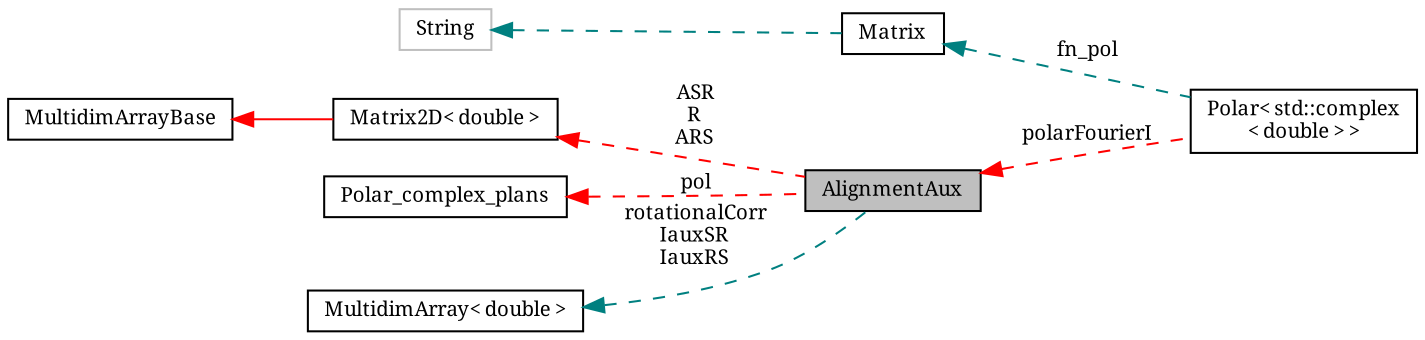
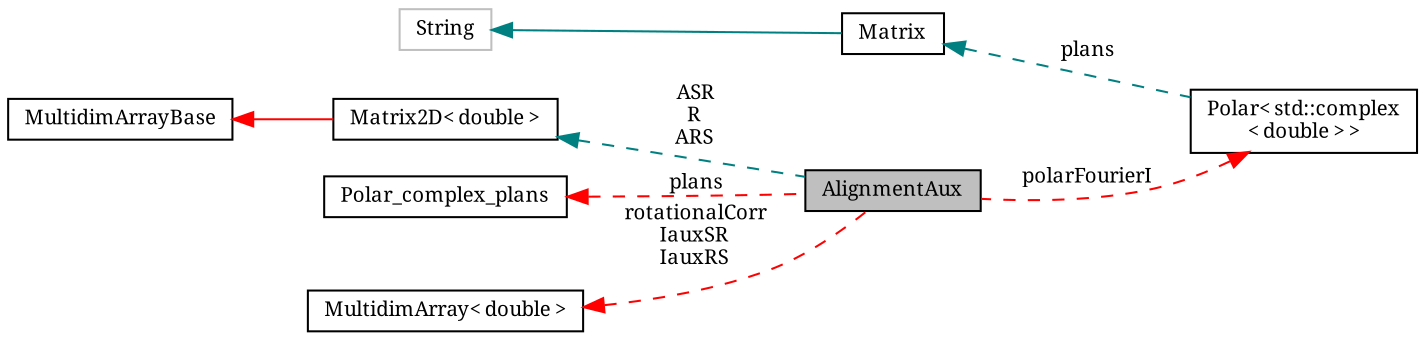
(677, 32) -> (677, 32)
(1086, 51) -> (1086, 51)
(1096, 153) -> (1108, 196)
(691, 159) -> (691, 159)
(694, 184) -> (694, 184)
(744, 278) -> (744, 278)
